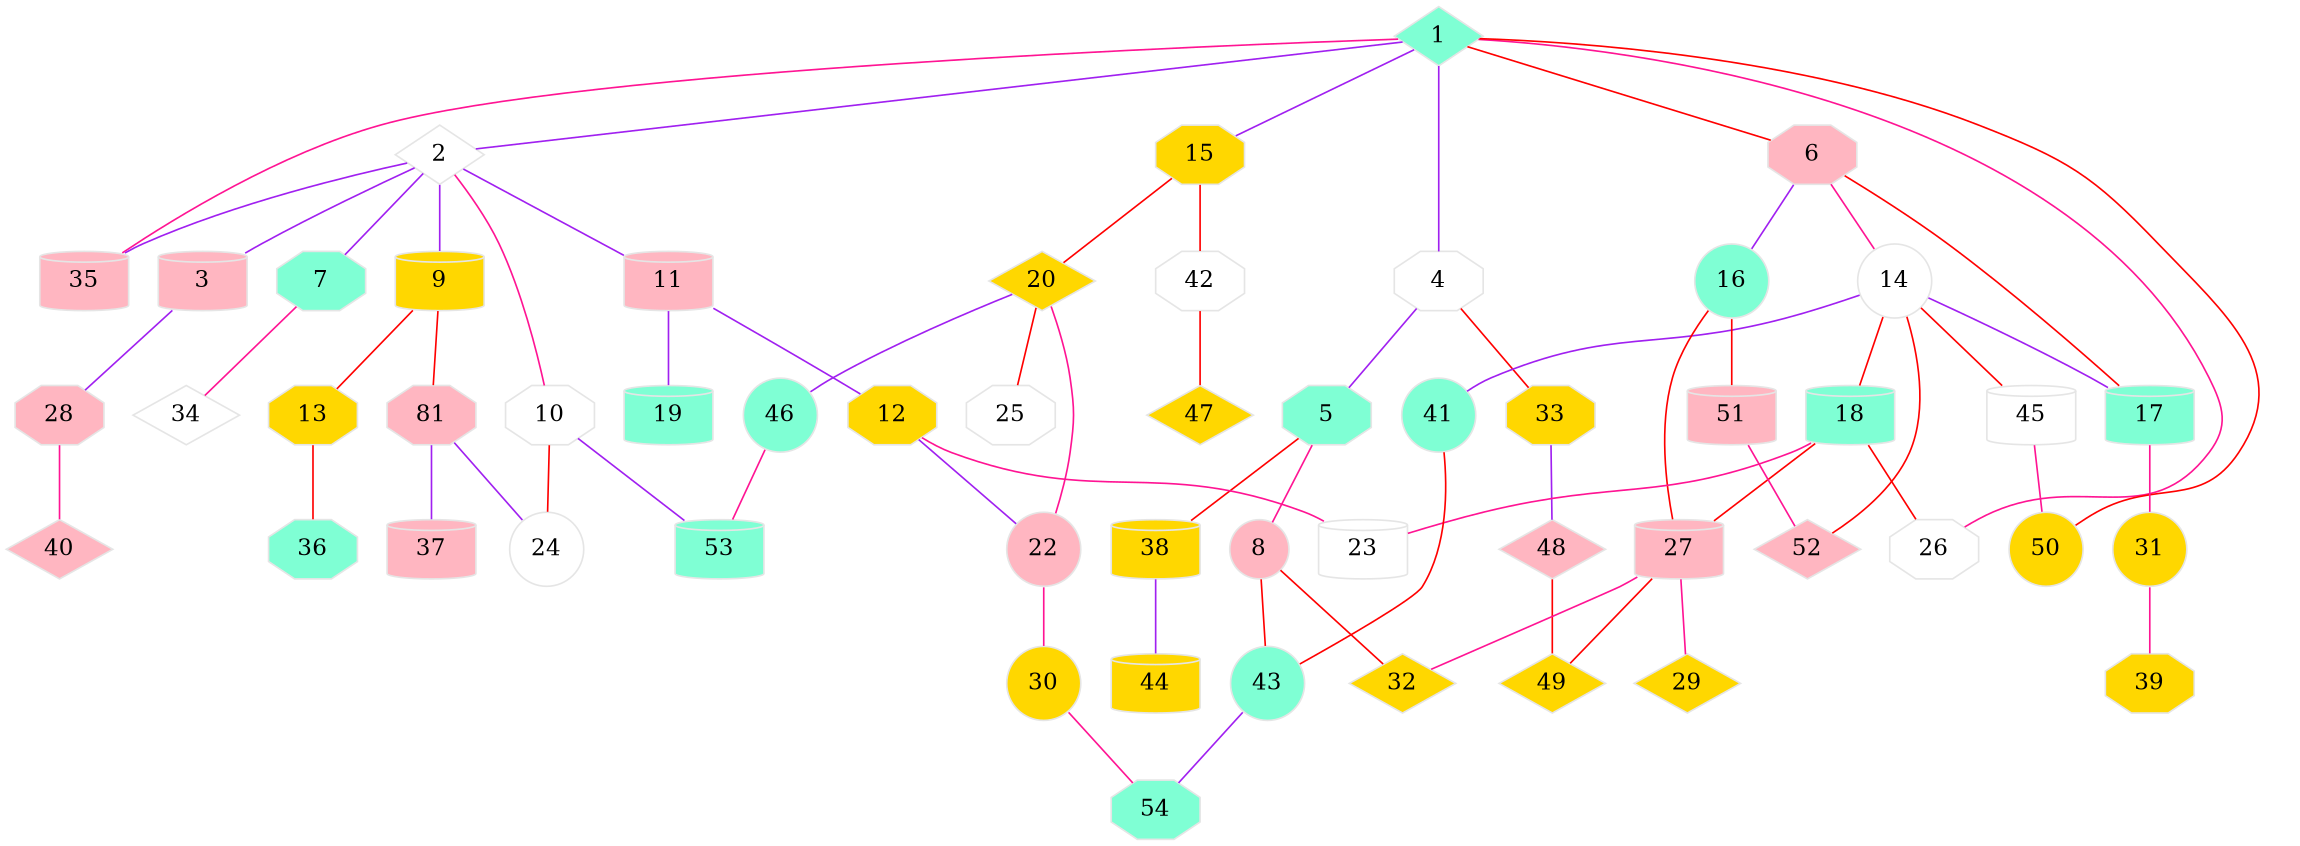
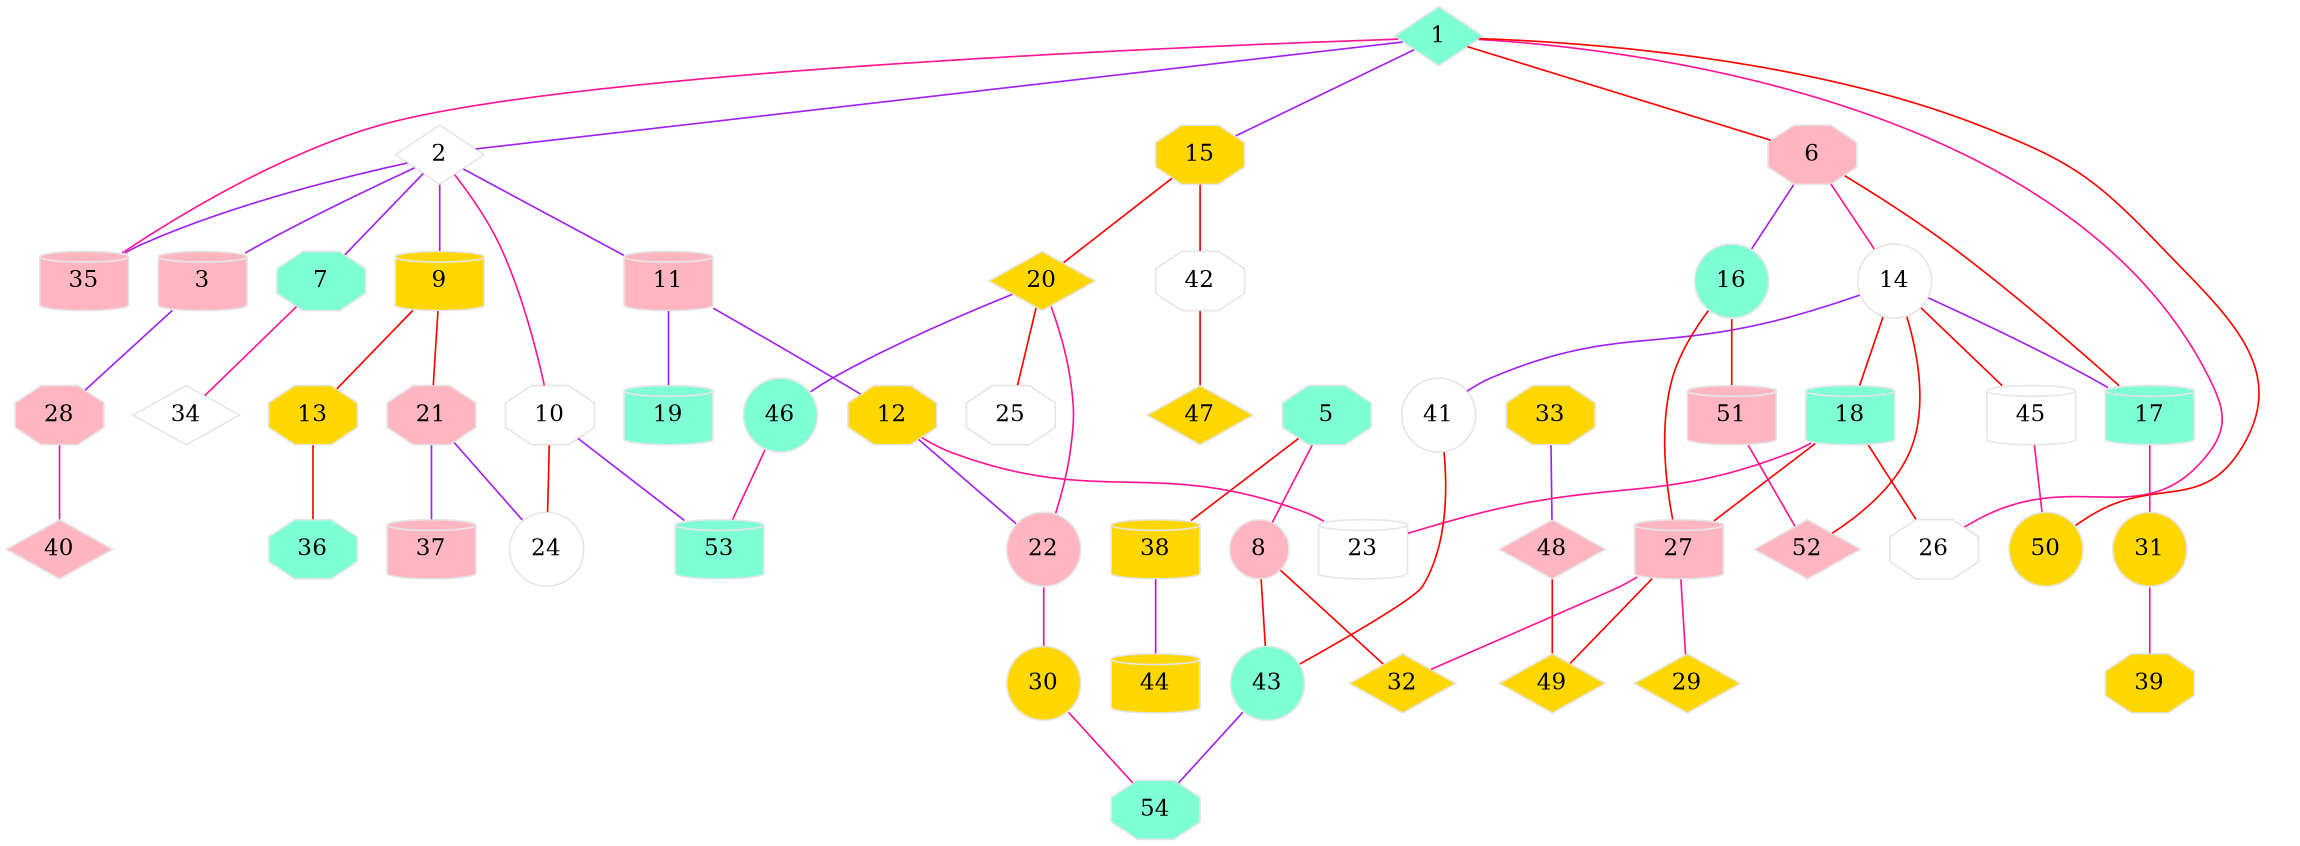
(1439, 281) -> none
(431, 415) -> (431, 415)
(1439, 415) -> (1439, 415)
